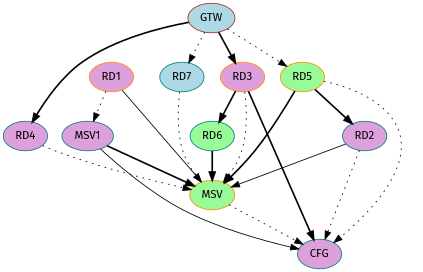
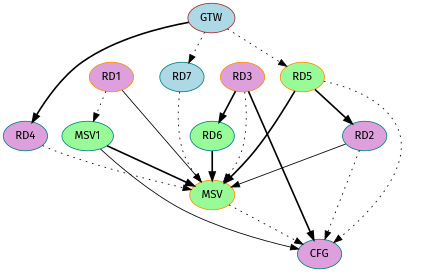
(225, 44) -> none
(88, 136) -> (88, 136)
